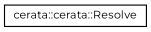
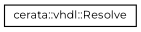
(75, 16) -> (70, 16)
